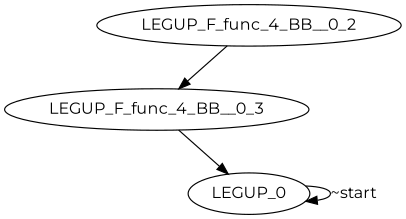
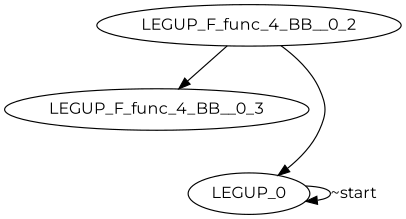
(199, 148) -> (325, 105)
